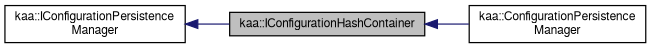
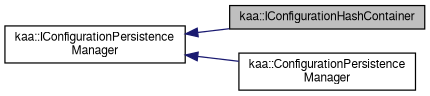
(453, 24) -> (218, 59)
